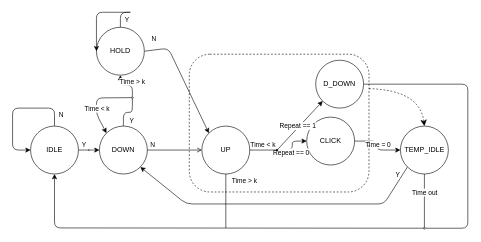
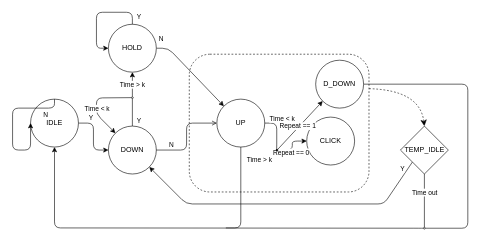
(120, 51) -> (132, 48)
(377, 143) -> none
(54, 150) -> (54, 123)
(123, 150) -> (132, 150)
(226, 150) -> (241, 123)
(425, 150) -> (425, 150)
